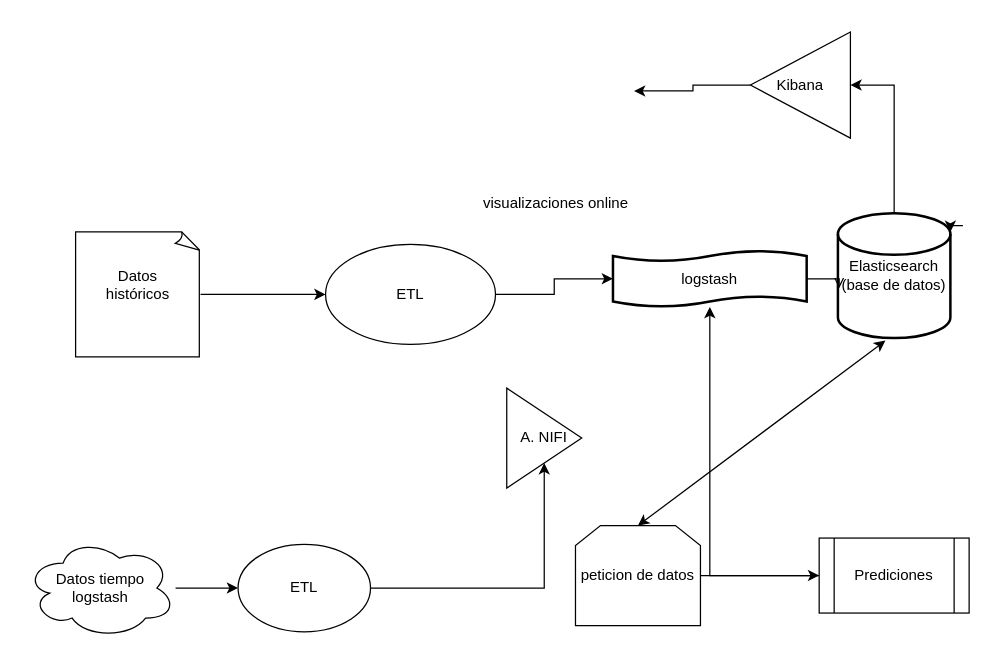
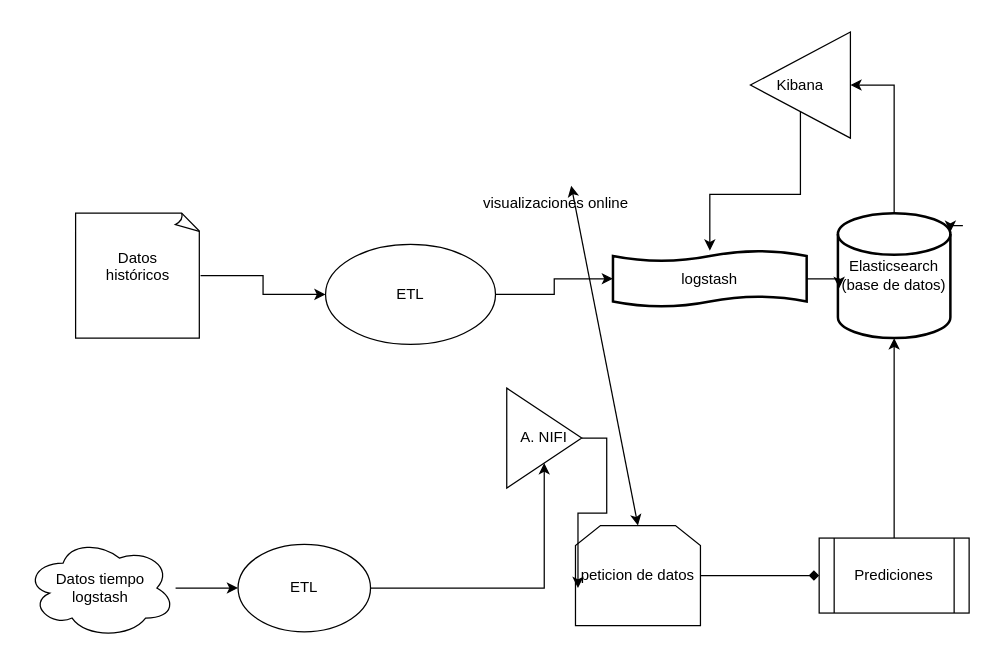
(694, 85) -> (772, 194)
(838, 279) -> (836, 279)
(138, 294) -> (138, 276)
(761, 433) -> (605, 356)
(710, 444) -> (894, 442)
none -> (607, 510)
(708, 576) -> (708, 576)
